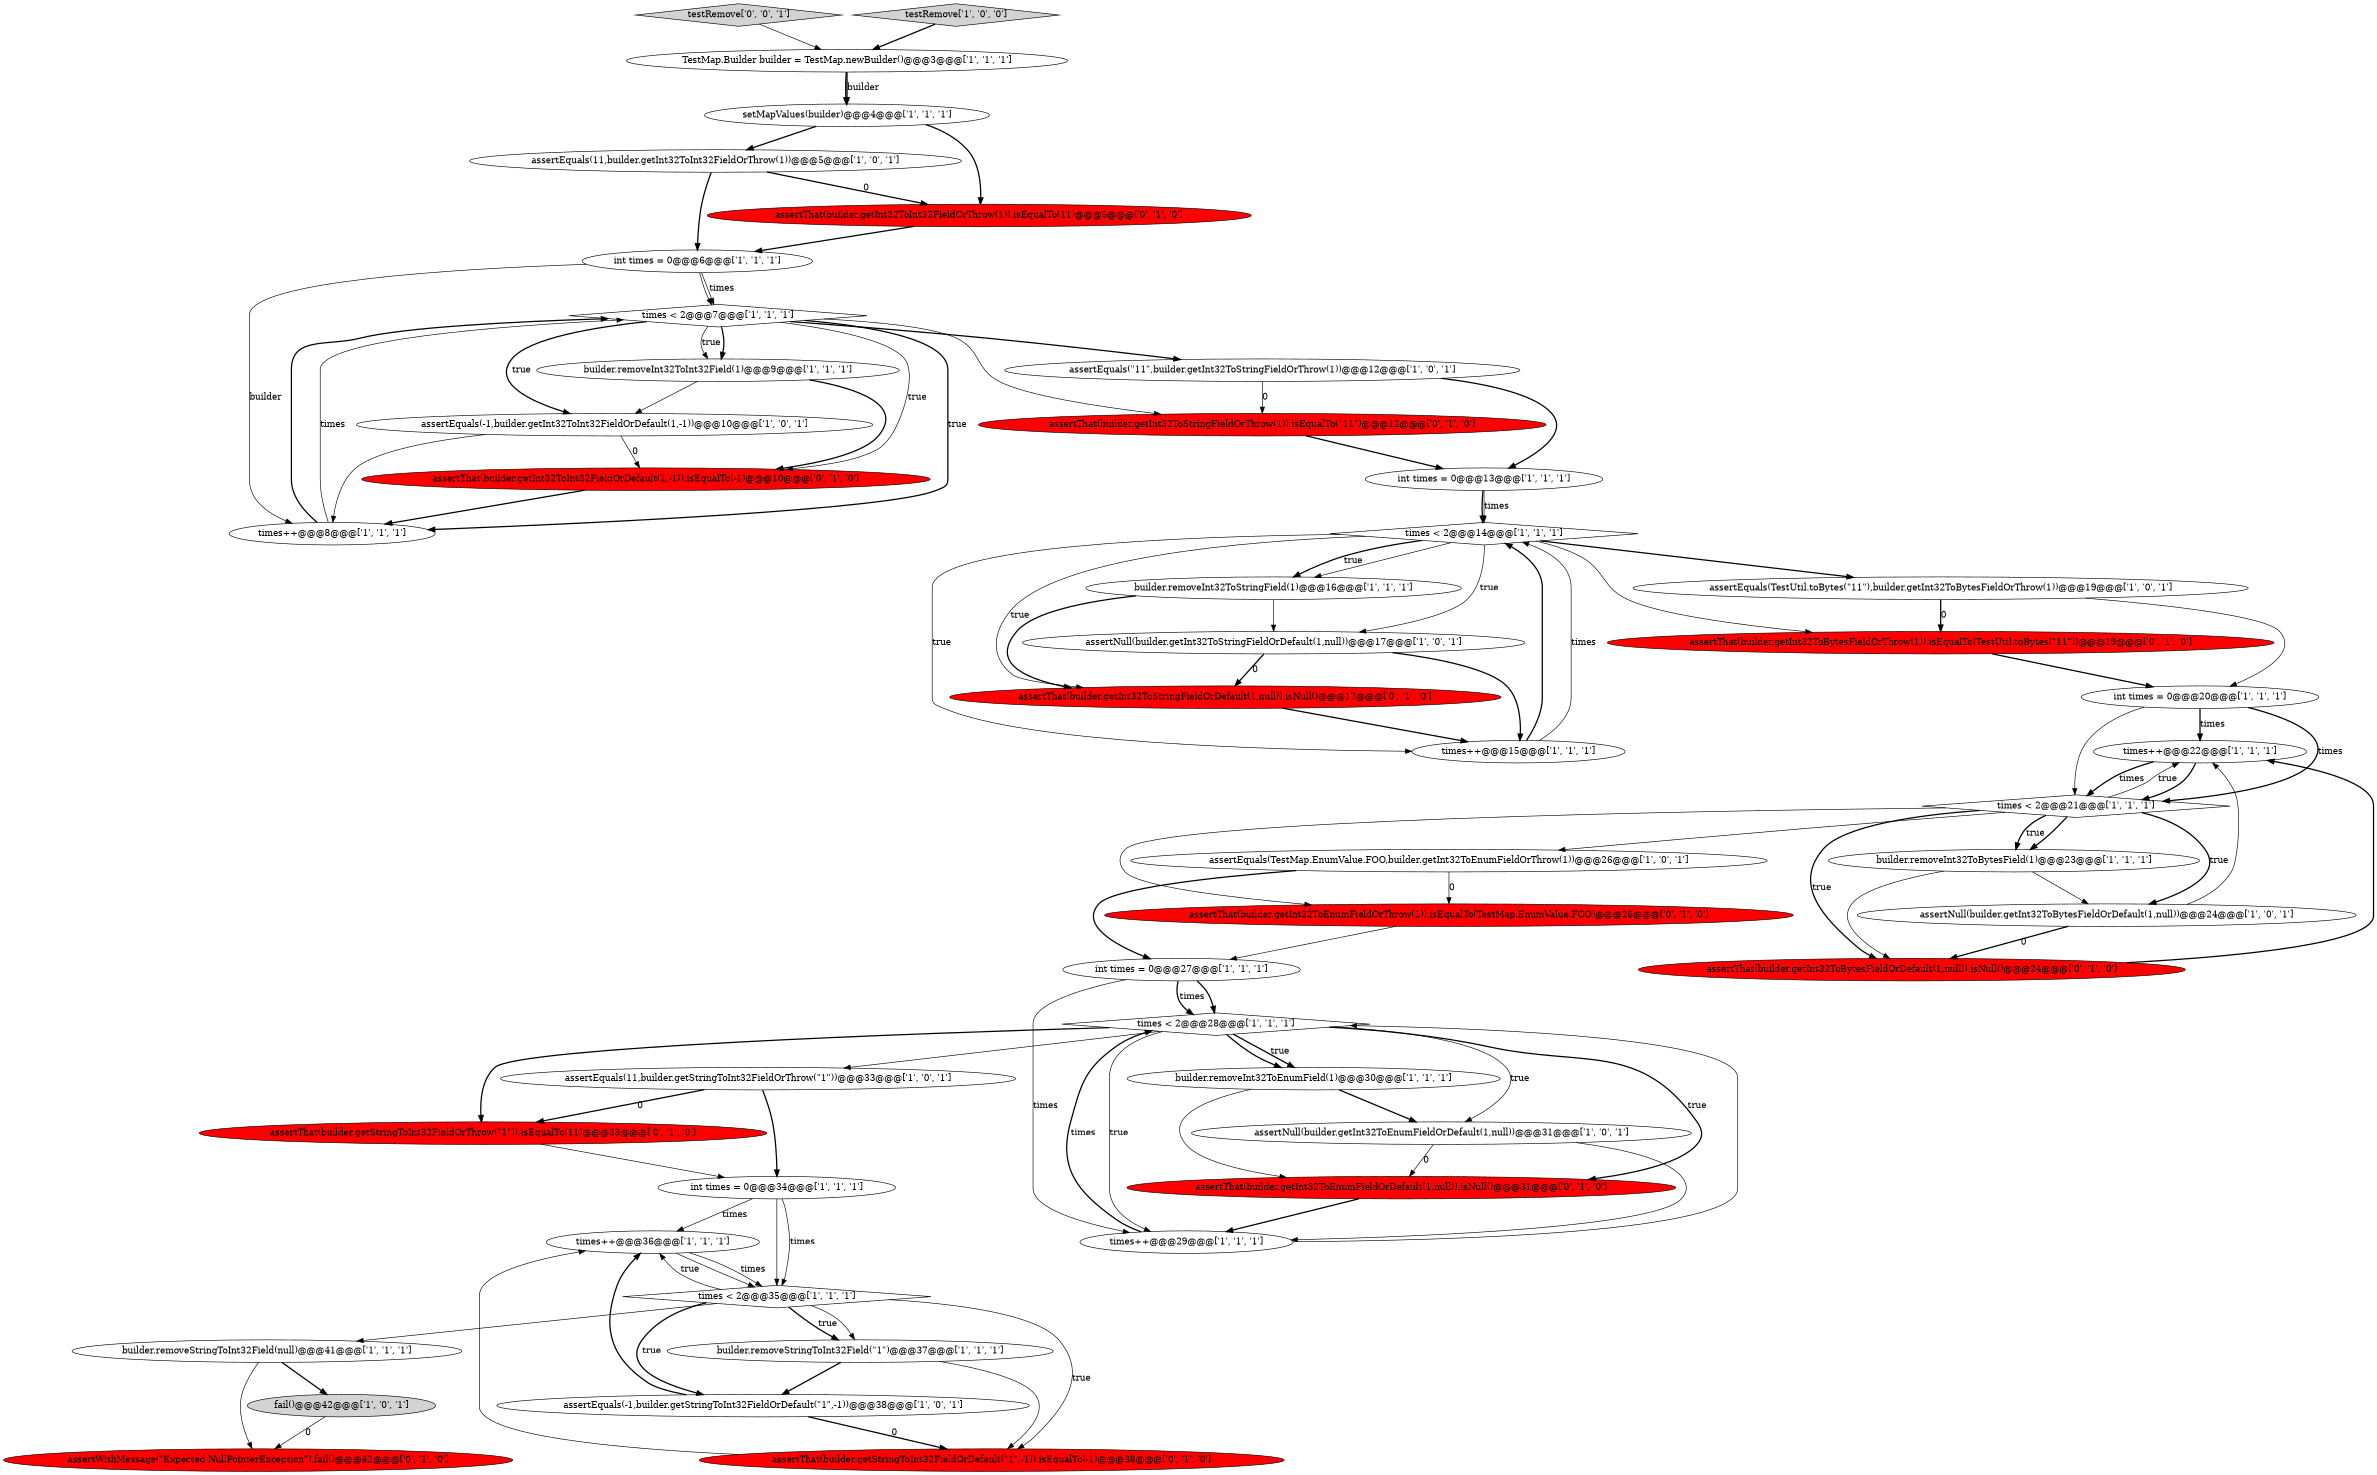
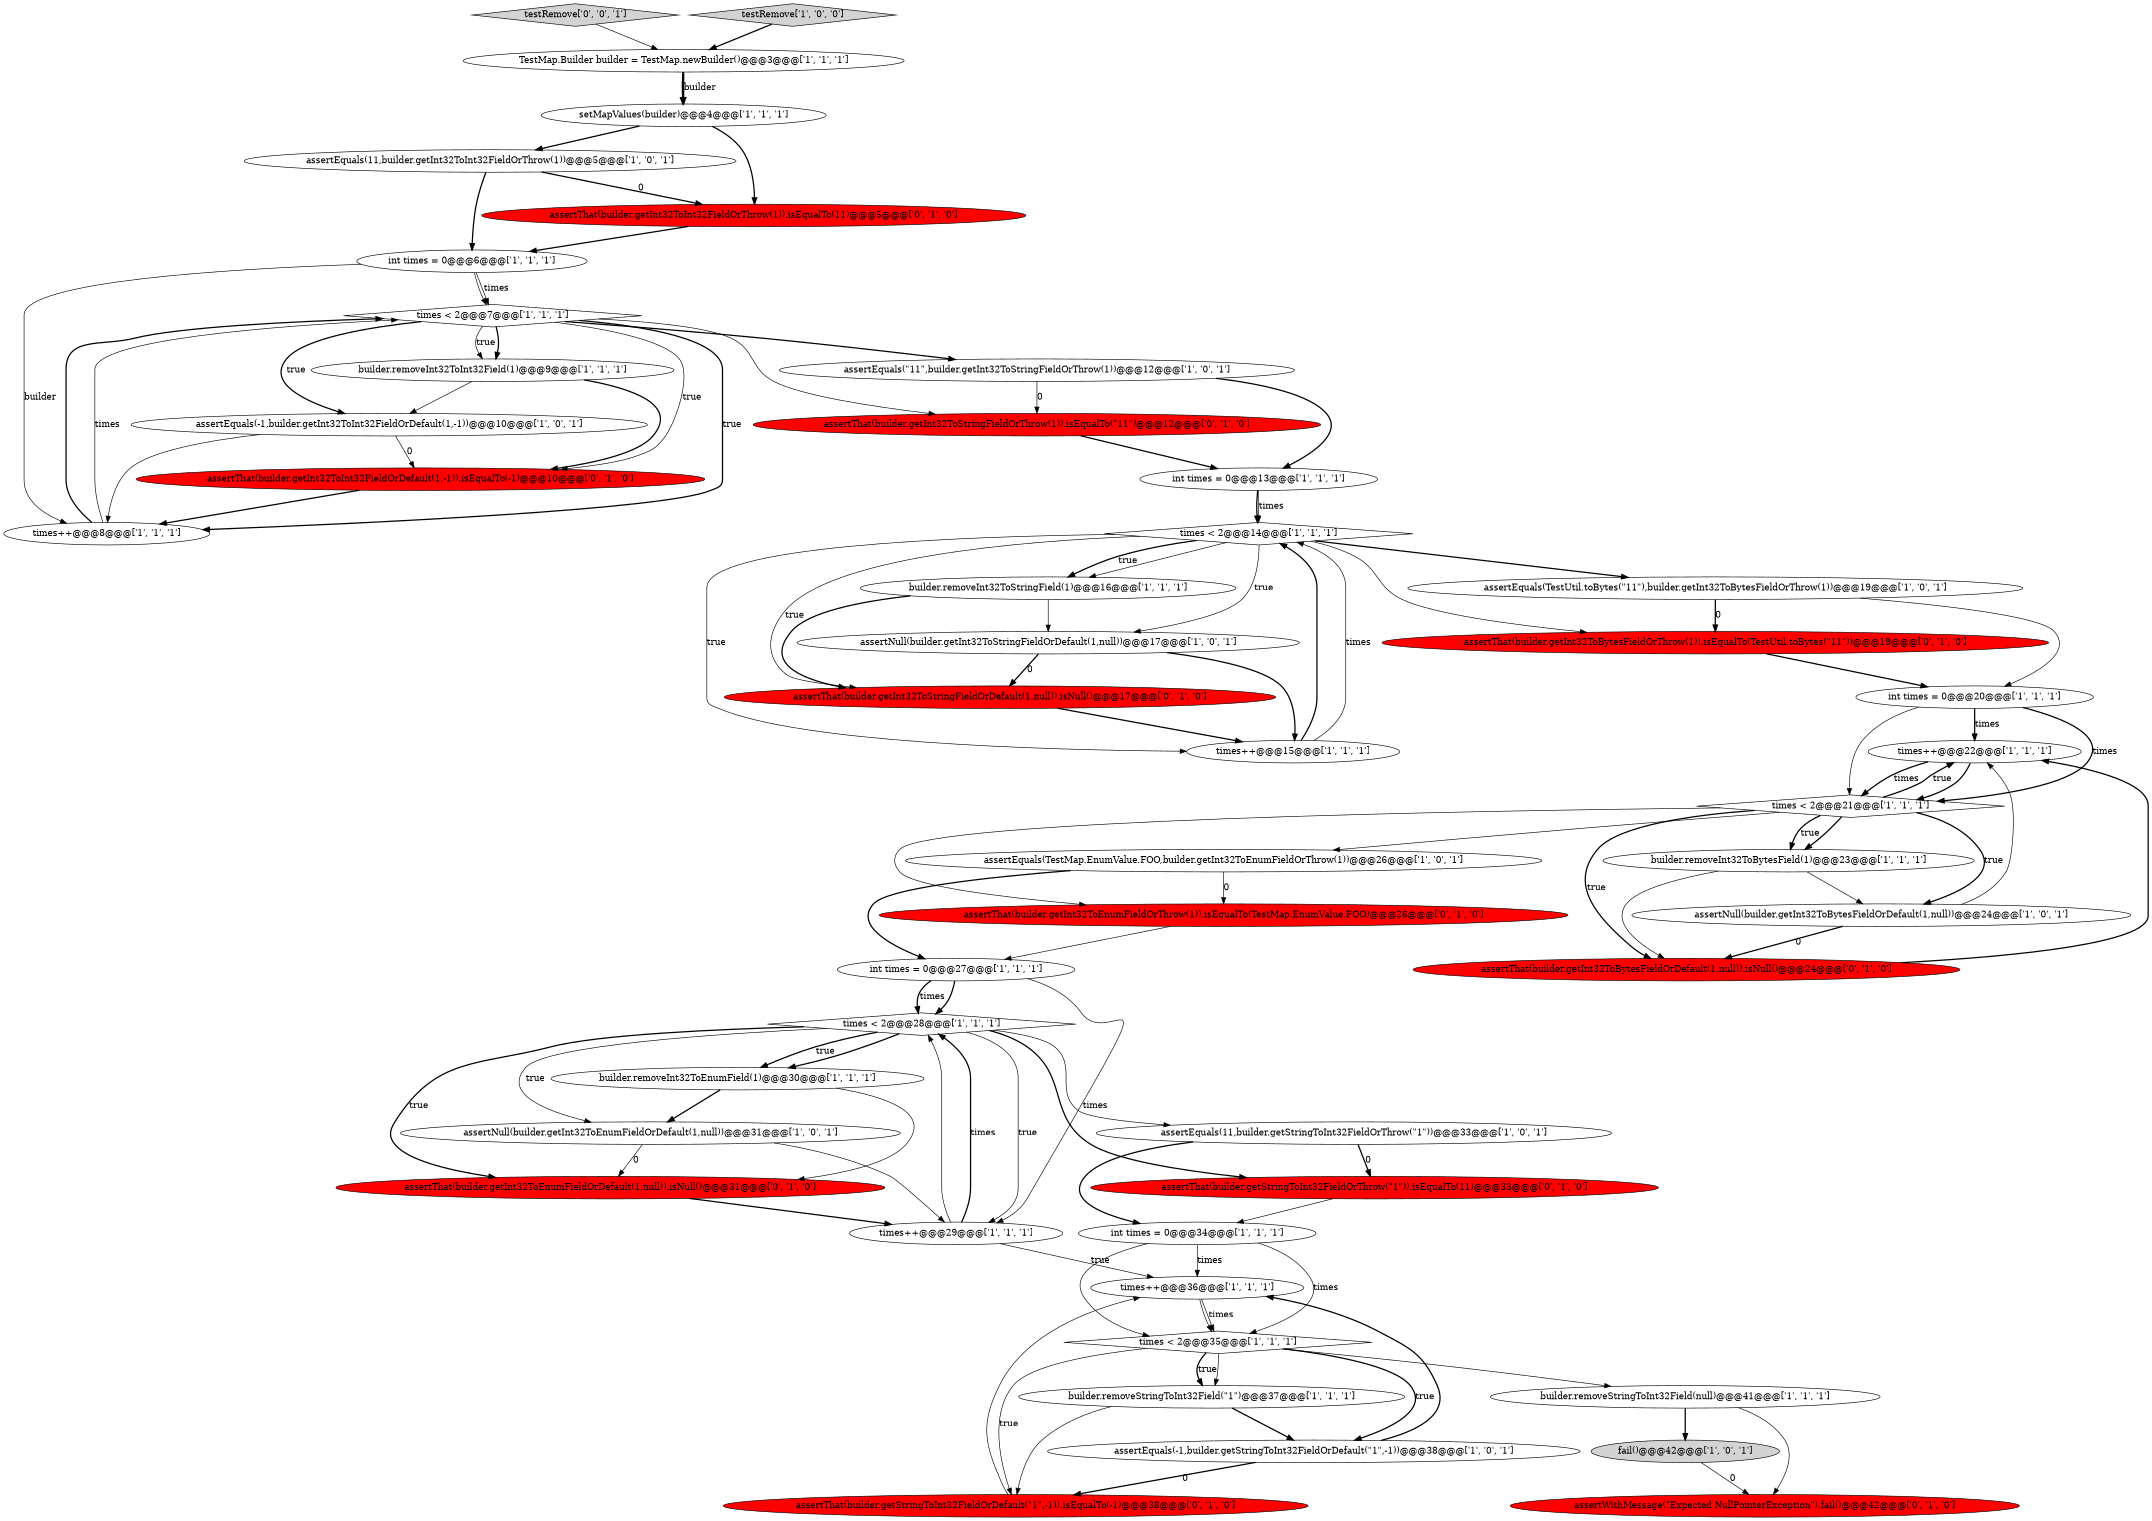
(2142, 785) -> (1917, 785)
(689, 1279) -> (1074, 1260)
